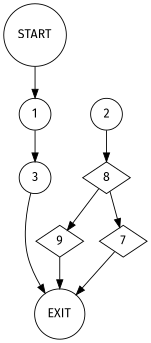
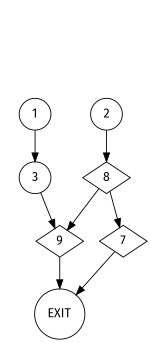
(35, 35) -> none
(25, 241) -> (46, 206)
